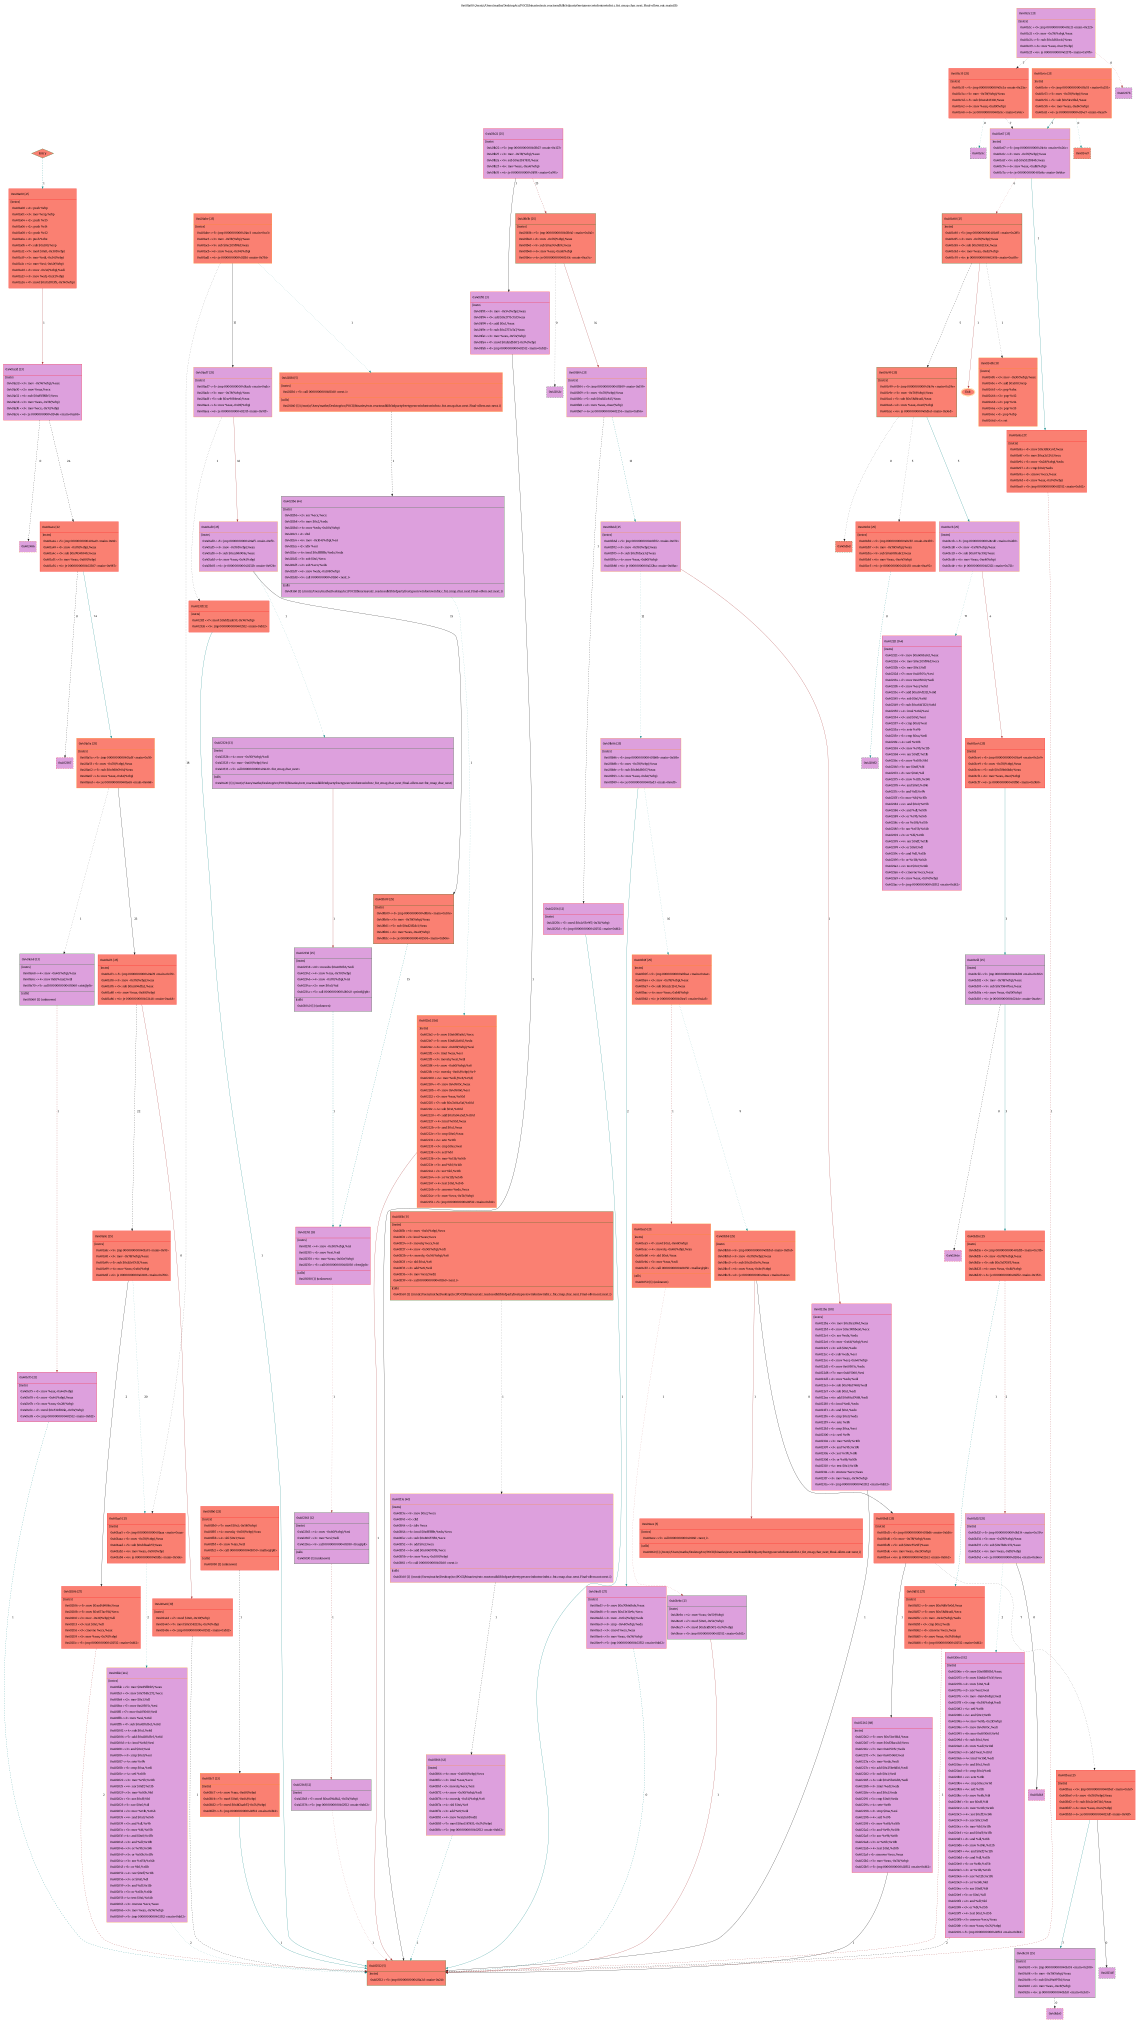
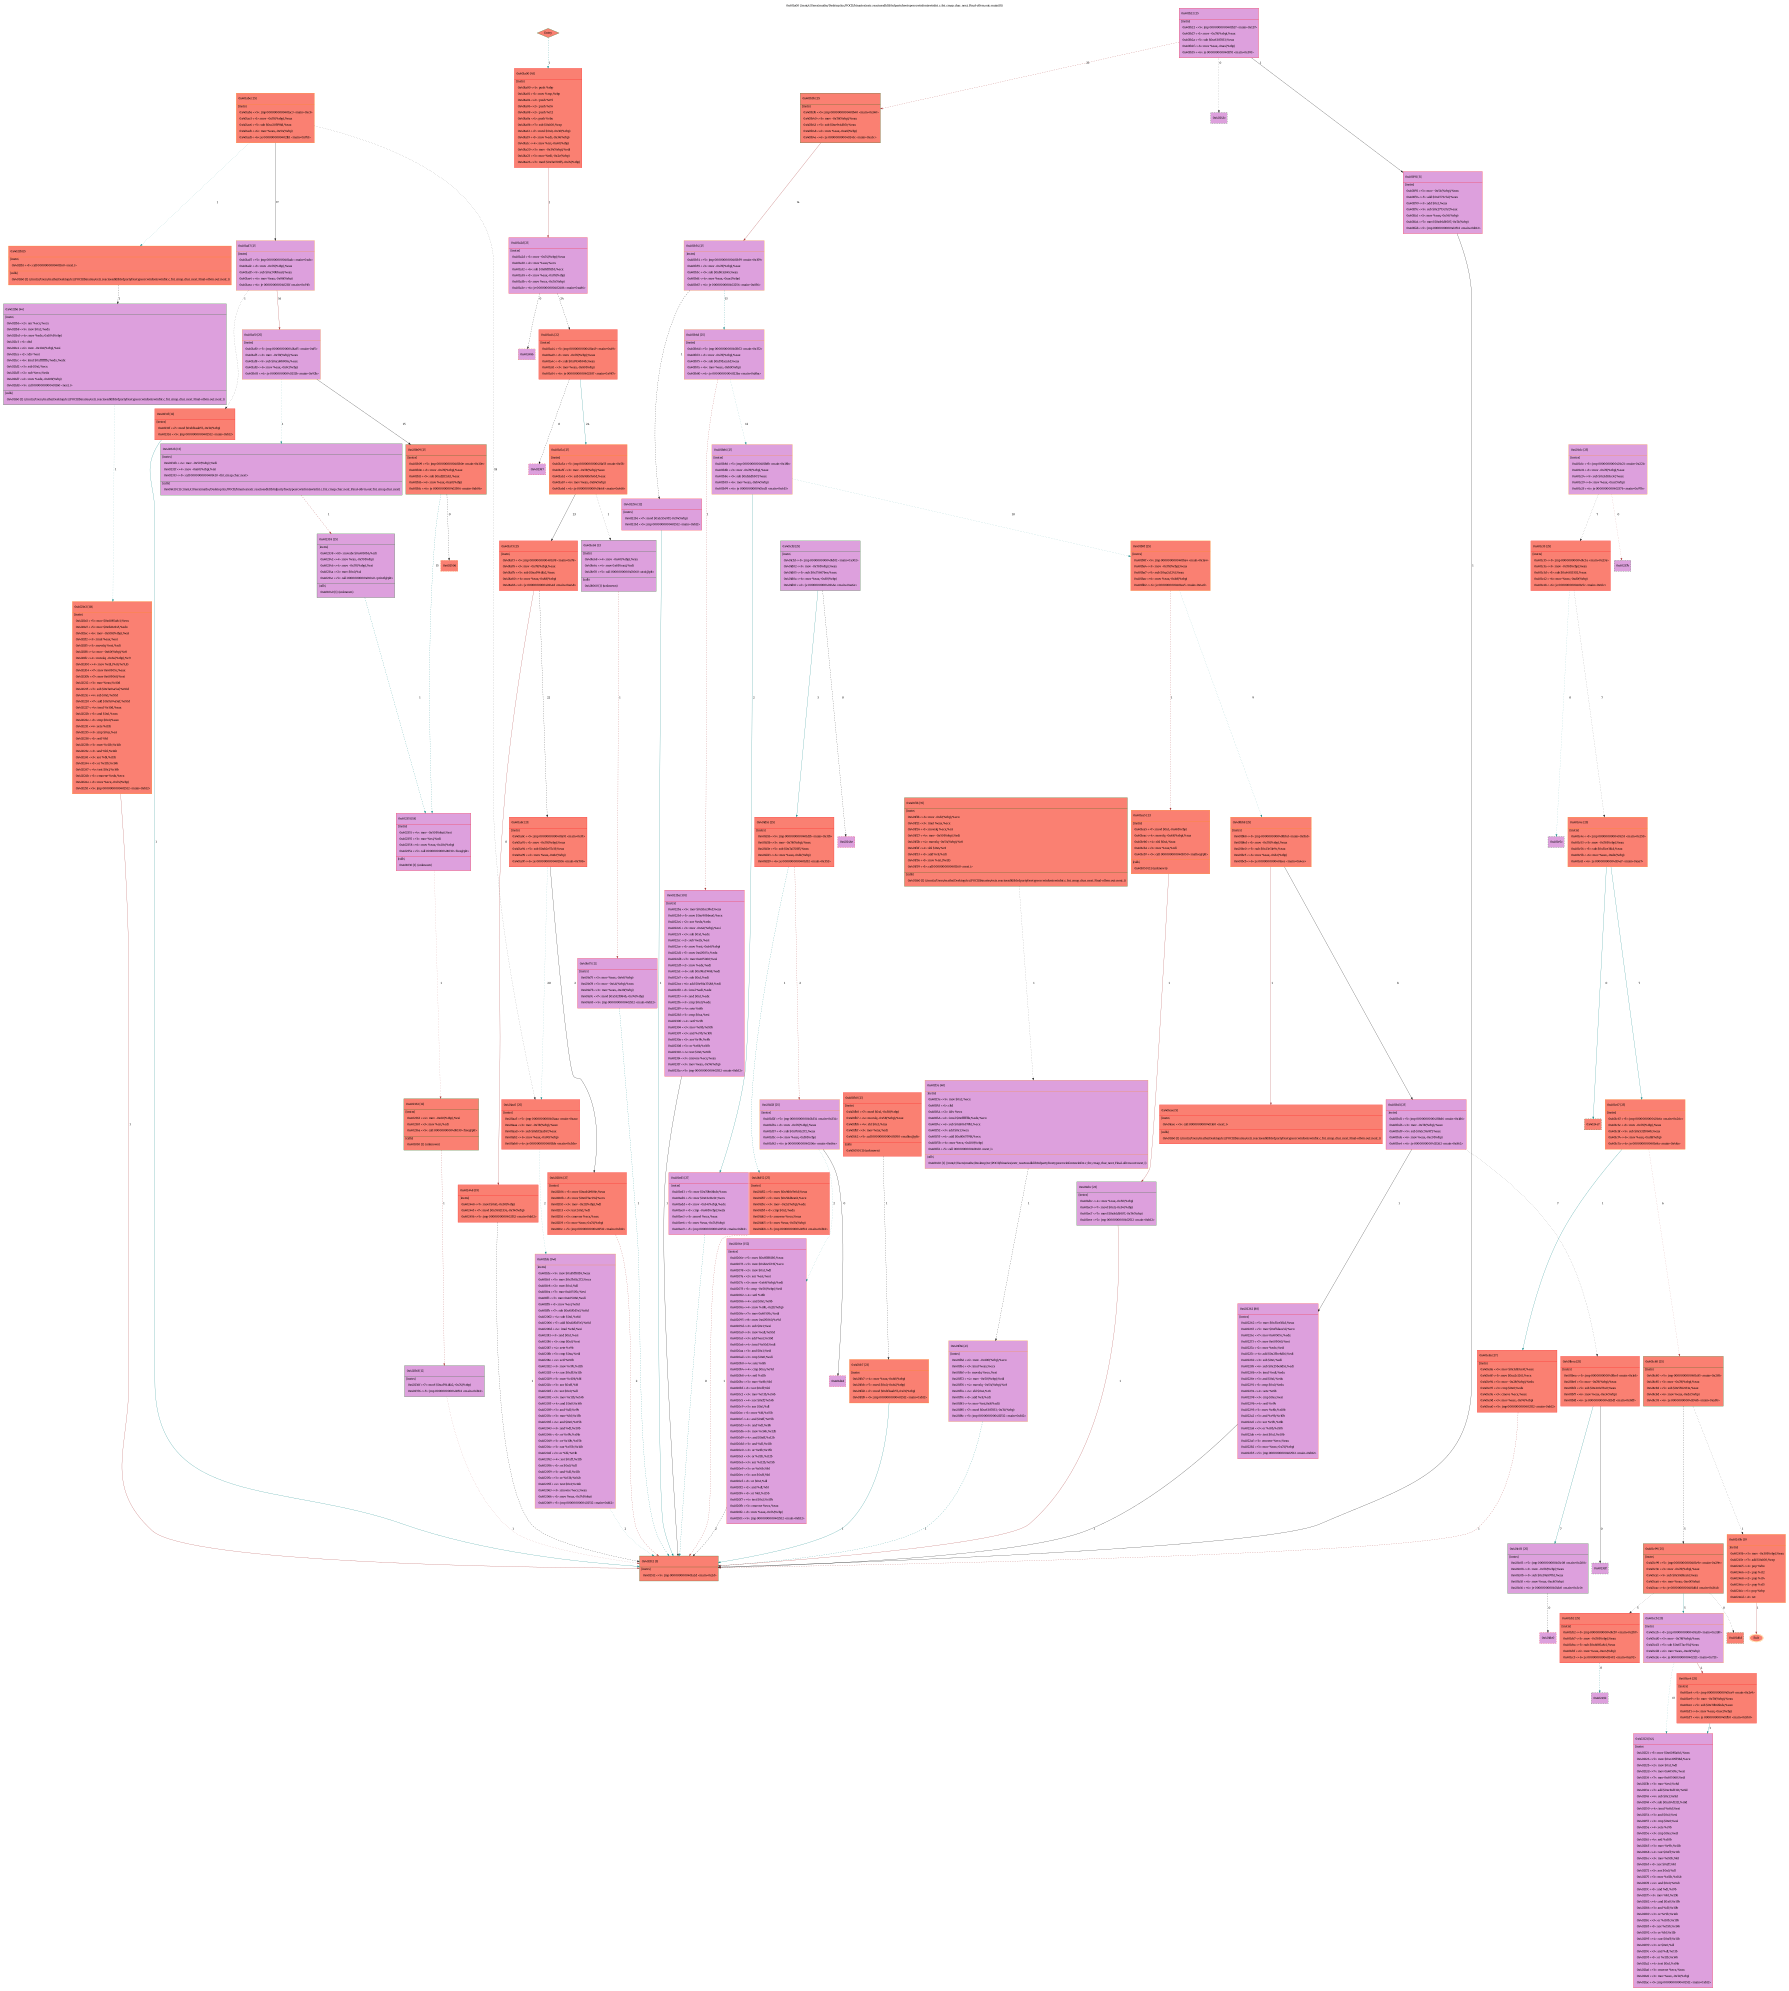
(1009, 122) -> (1589, 703)
(1079, 132) -> (1600, 992)
(1030, 153) -> (1645, 1124)
(555, 324) -> (1219, 84)
(974, 325) -> (1756, 1617)
none -> (449, 566)
(333, 867) -> (316, 514)
(1005, 870) -> (1709, 1727)
(828, 906) -> (706, 633)
(639, 1458) -> (1160, 1028)
(332, 1538) -> (441, 1124)
(914, 1538) -> (1426, 1124)
